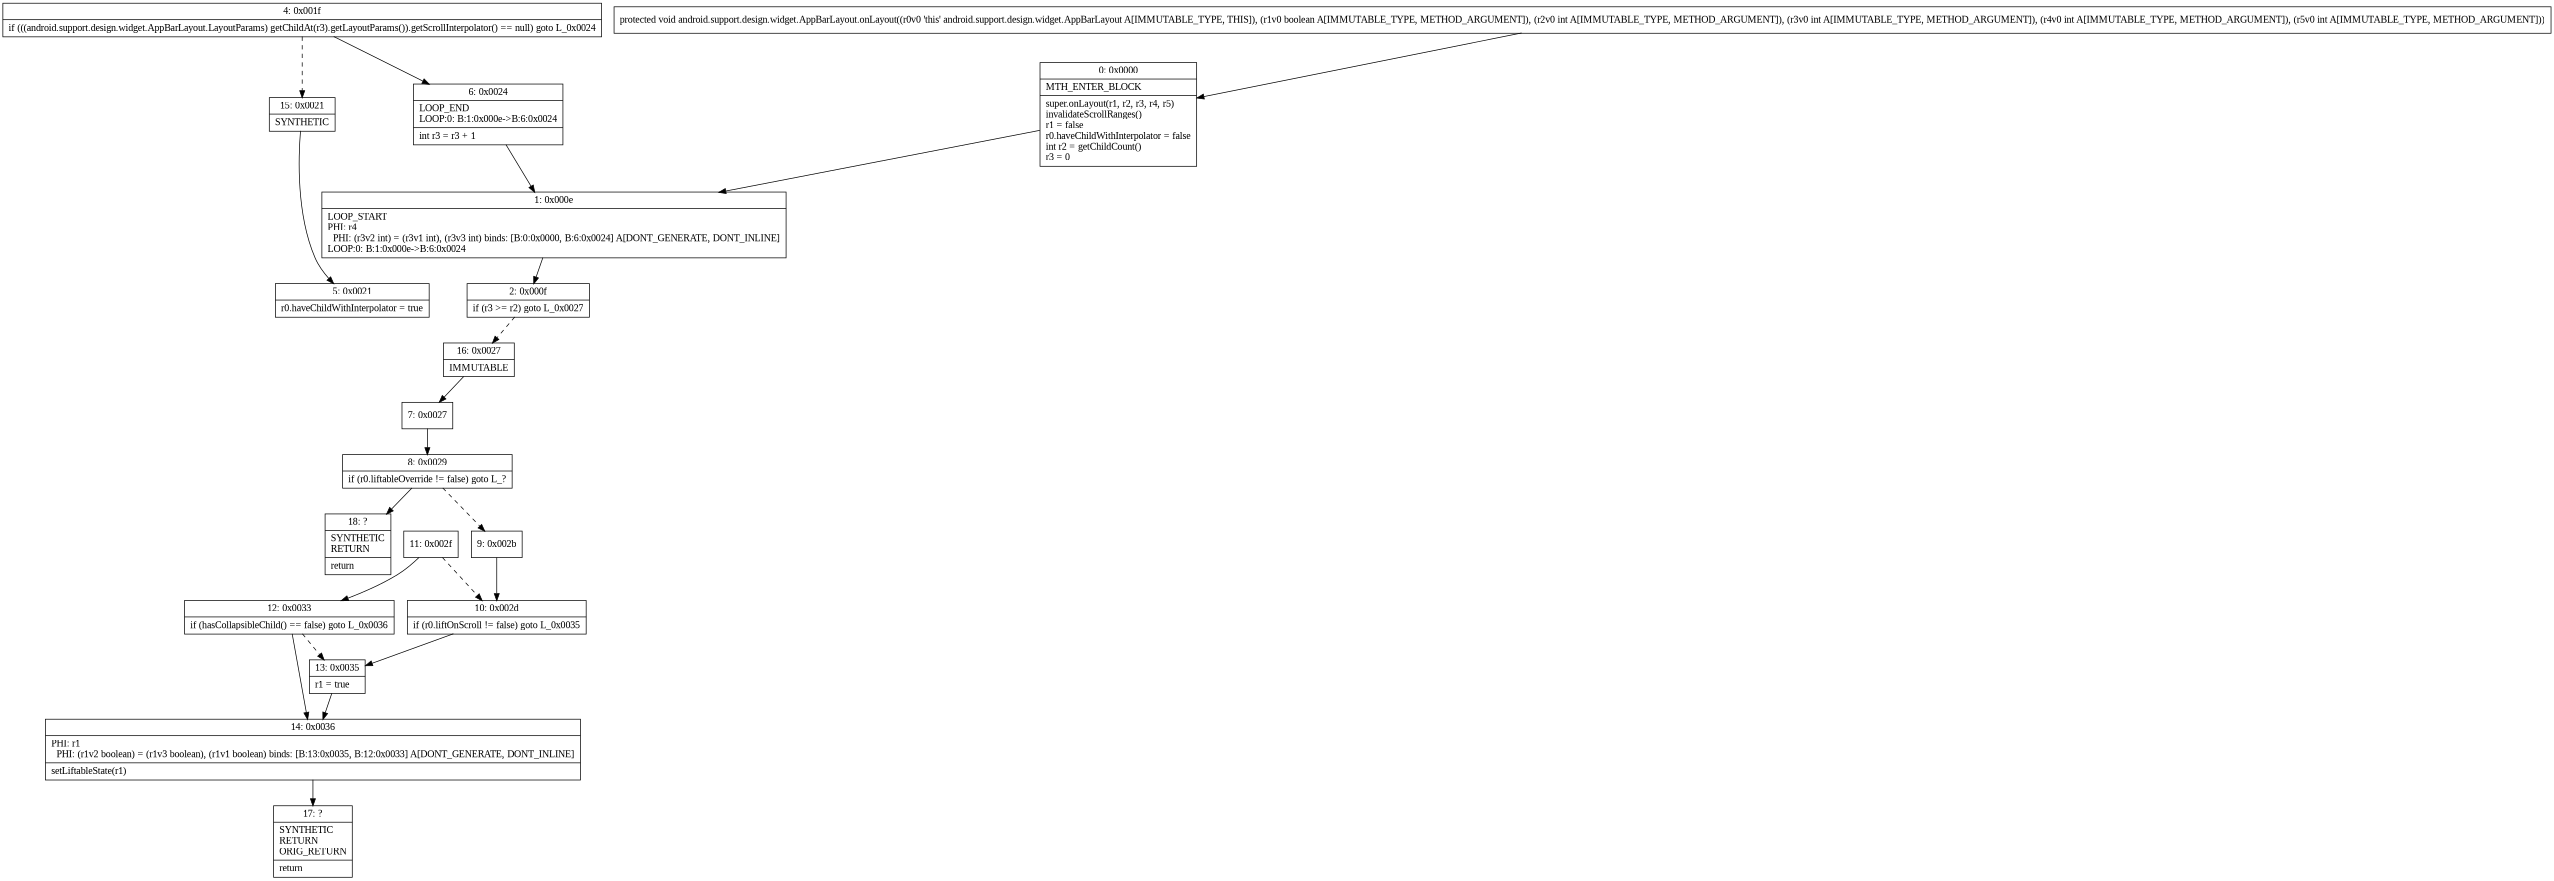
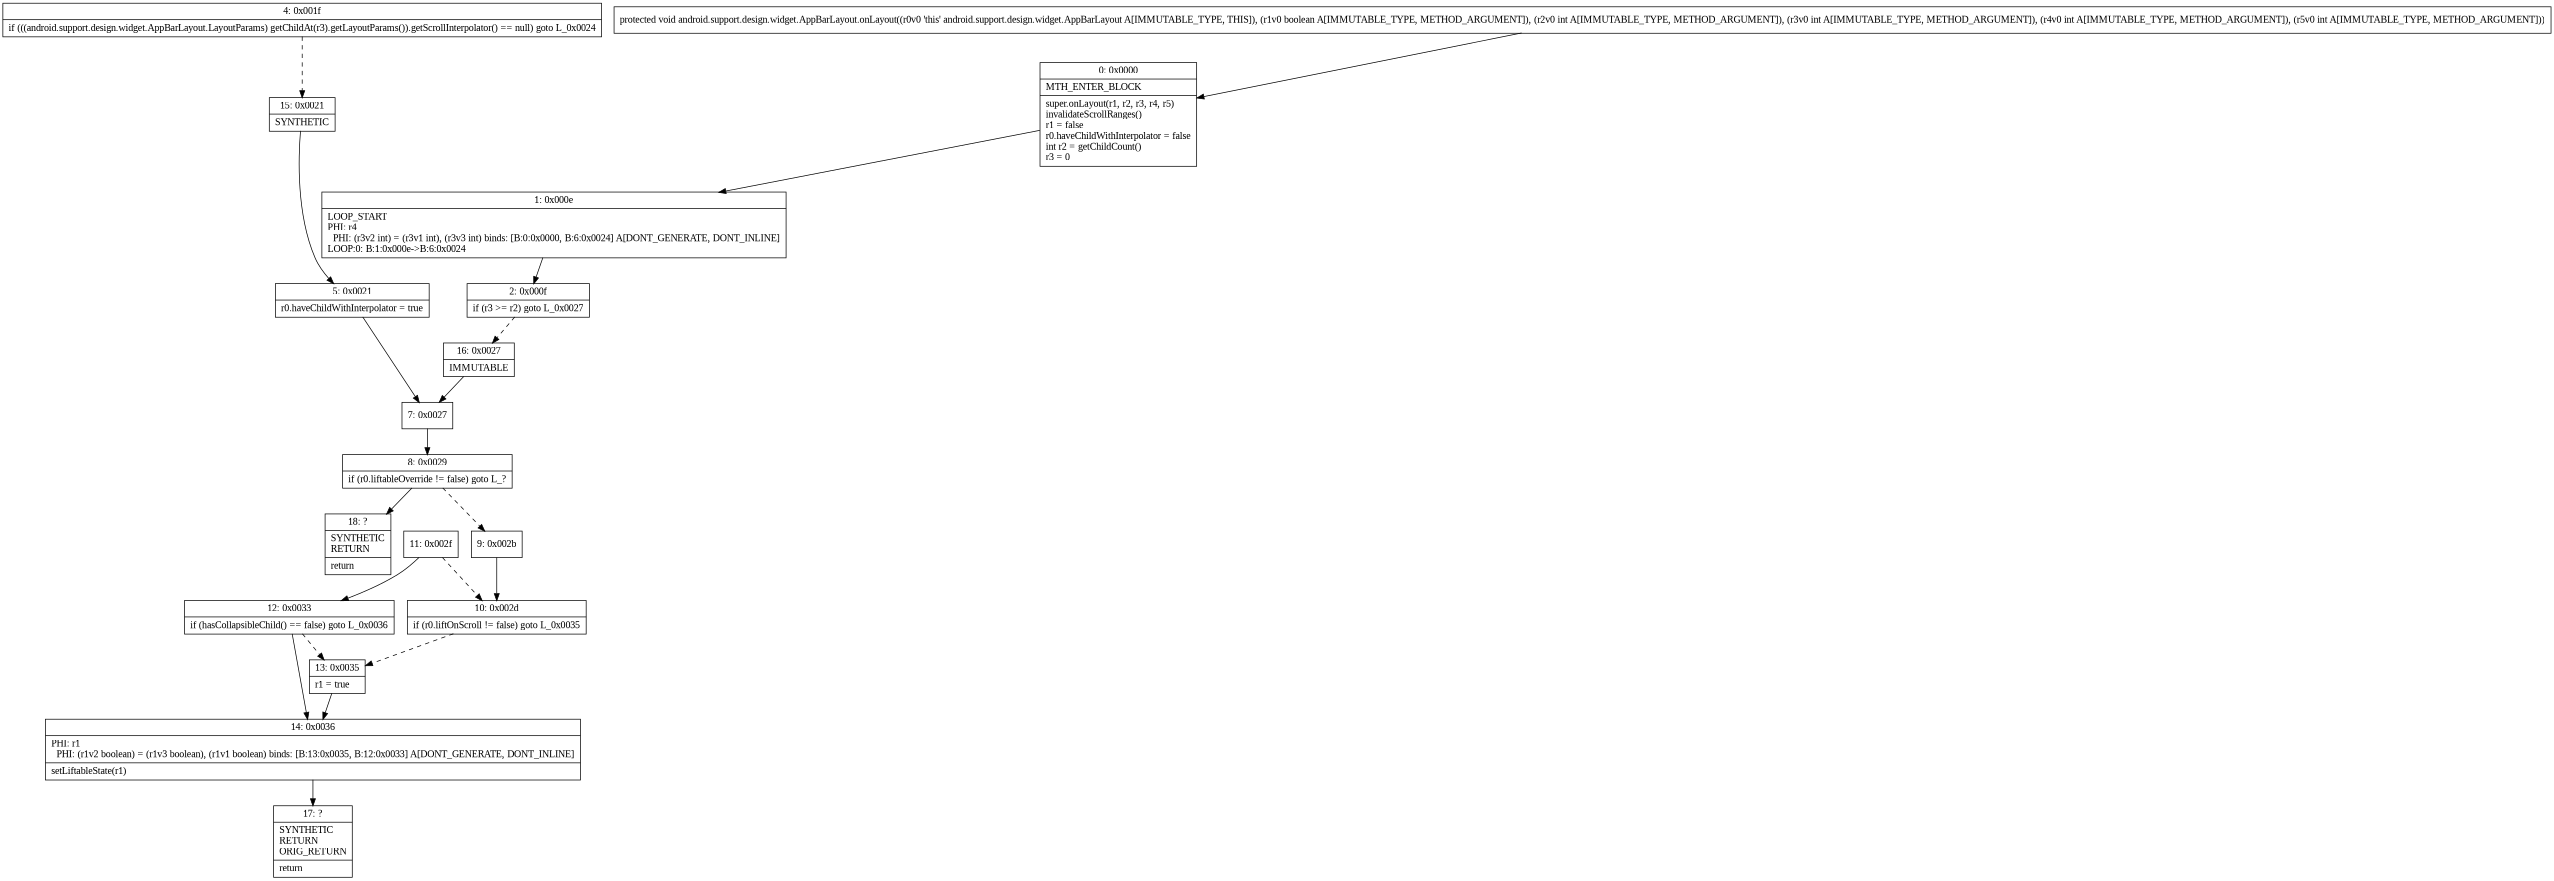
(488, 114) -> none
none -> (389, 357)
(413, 649) -> (413, 649)
